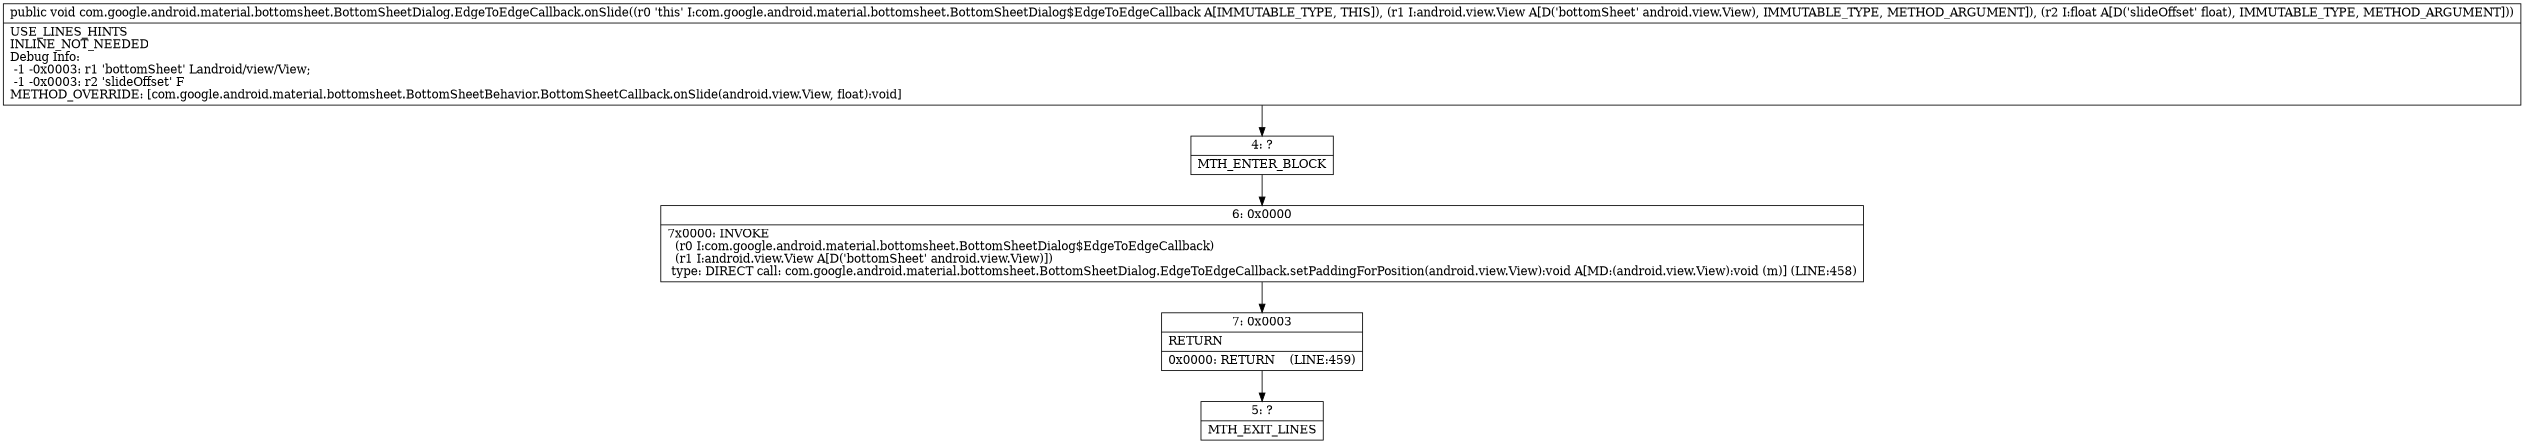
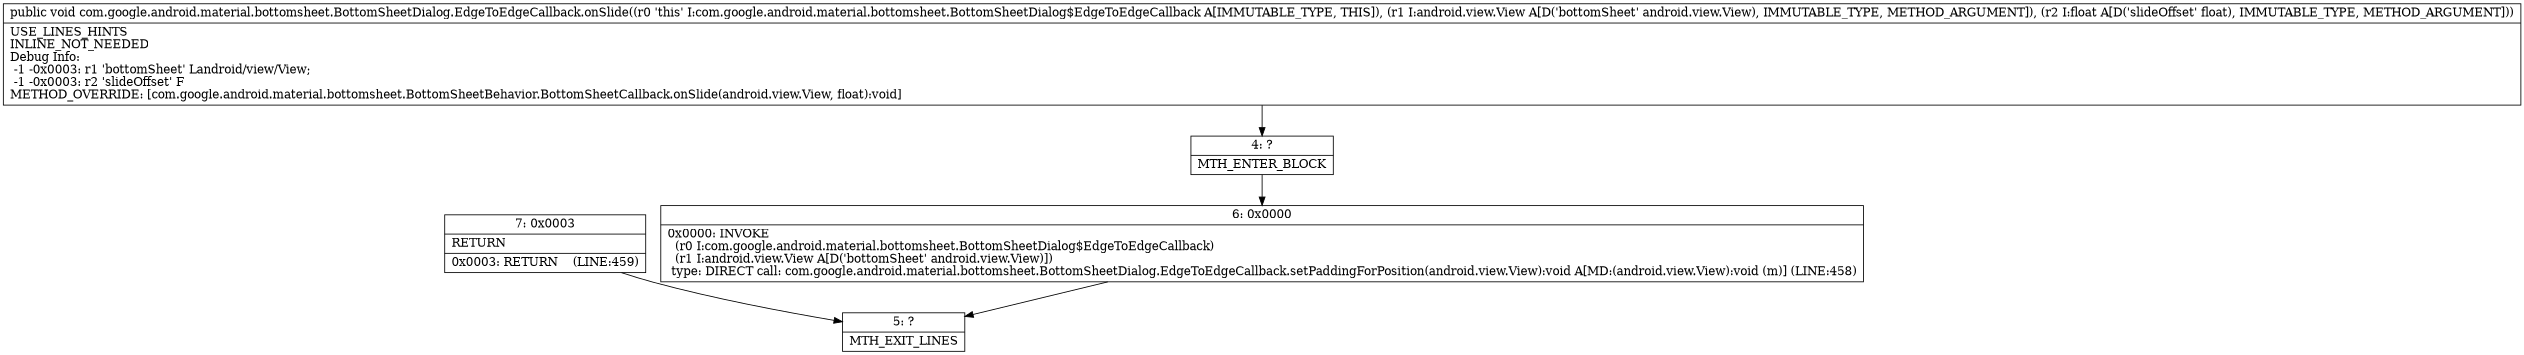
(722, 234) -> (722, 234)
(1262, 293) -> (1040, 298)
(1262, 361) -> (545, 263)
